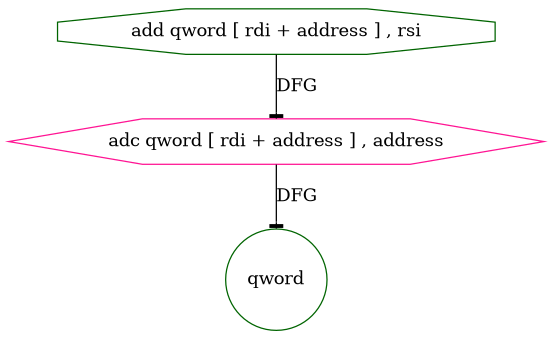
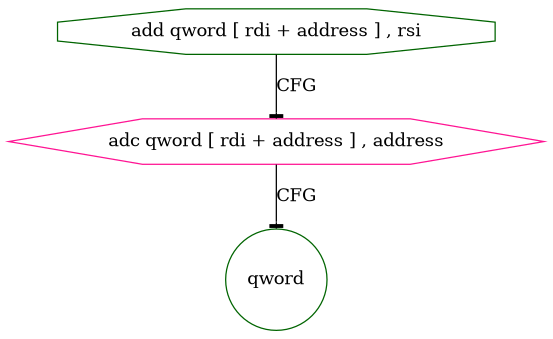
(297, 87) -> (297, 87)
(297, 197) -> (297, 197)
